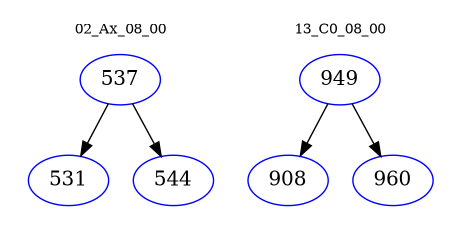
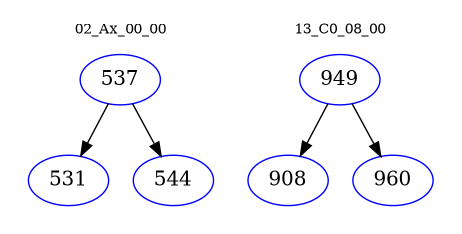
(121, 30) -> (121, 30)
